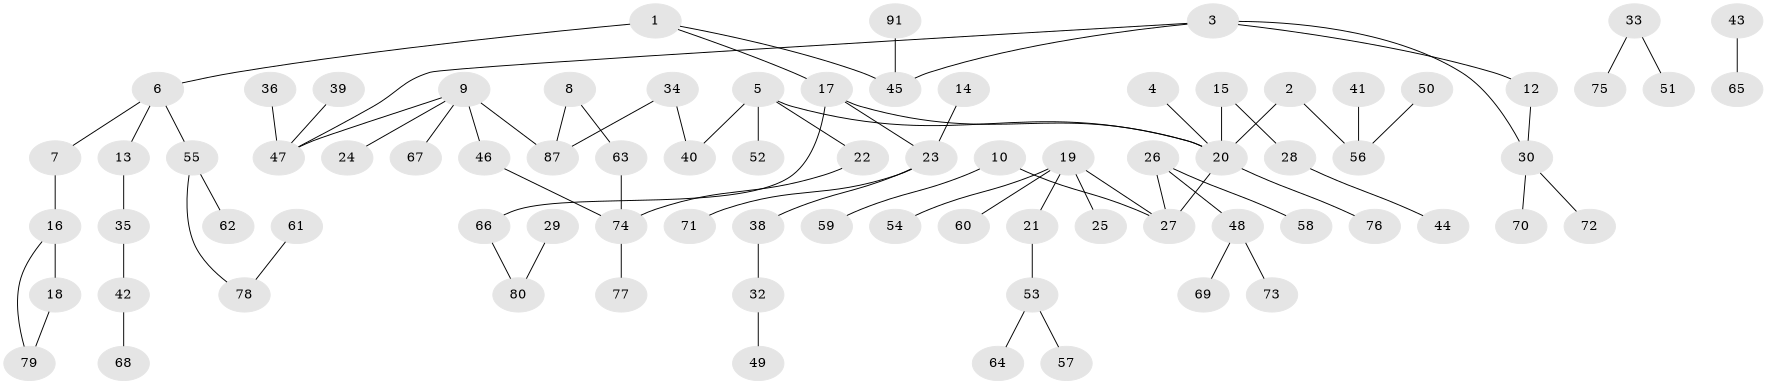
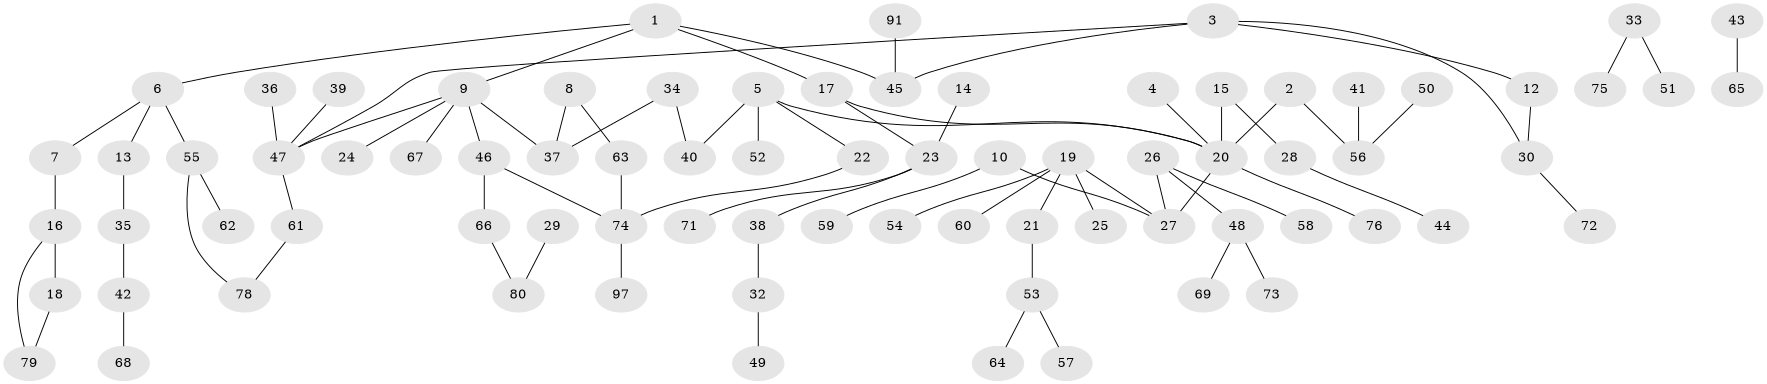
none -> (560, 55)
(553, 158) -> (553, 158)
none -> (288, 192)
(660, 200) -> (484, 192)
(1521, 226) -> none
(621, 295) -> (621, 295)
